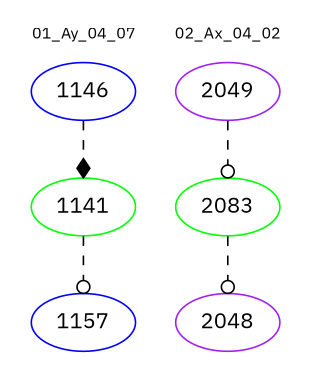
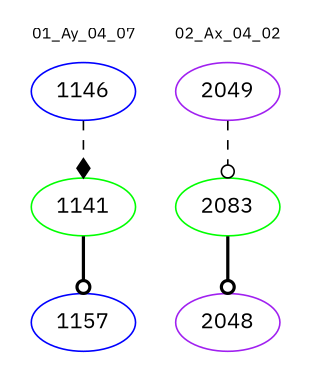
(83, 258) -> (83, 258)
(228, 258) -> (228, 258)
